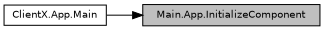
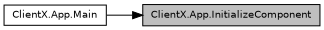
(231, 15) -> (231, 15)
